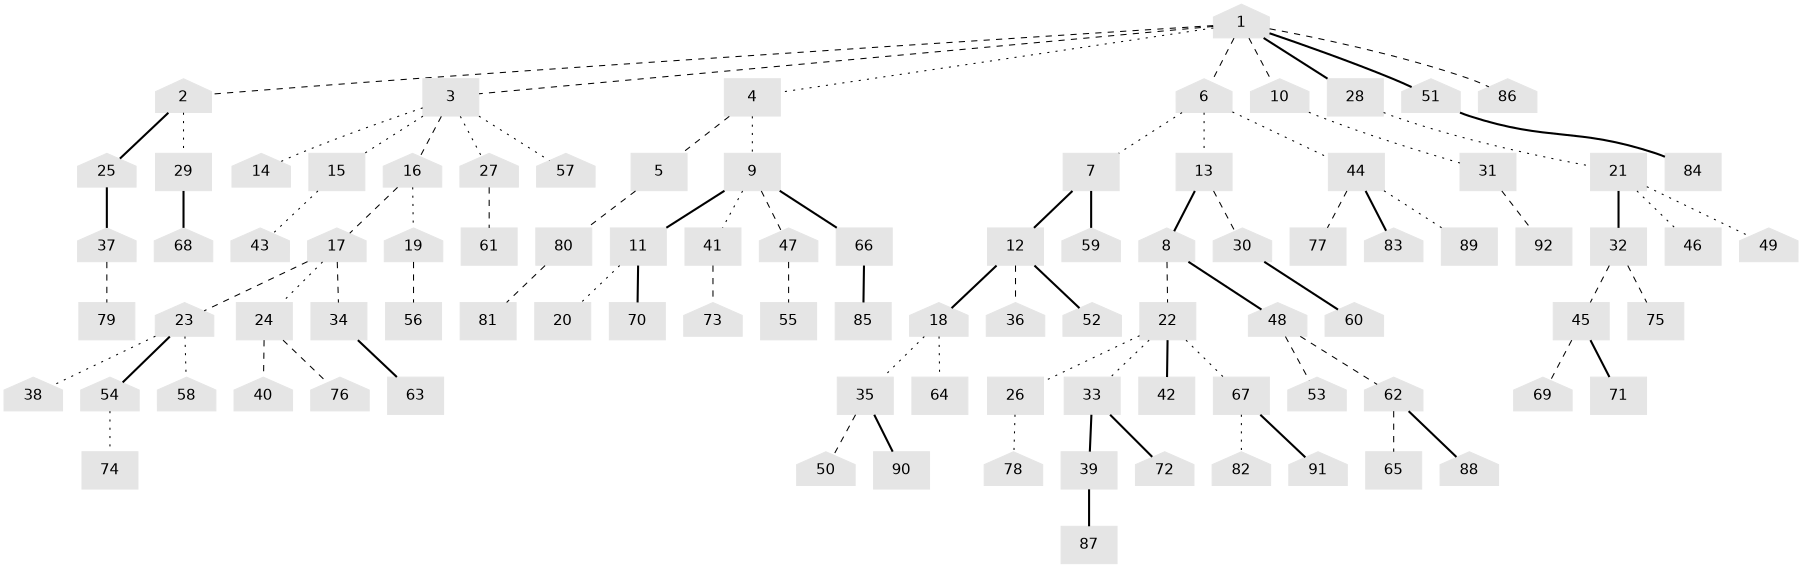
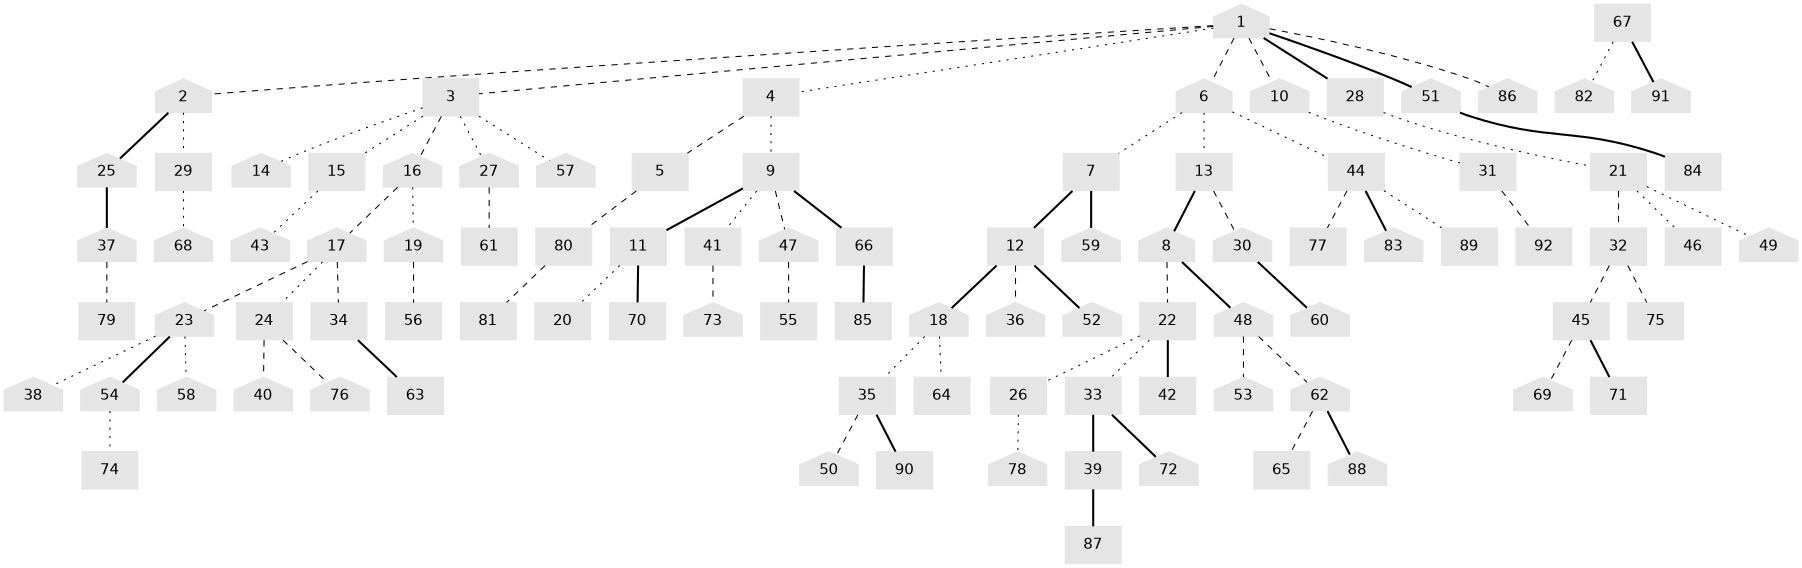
(184, 209) -> (184, 209)
(1619, 209) -> (1619, 209)
(1205, 359) -> none
